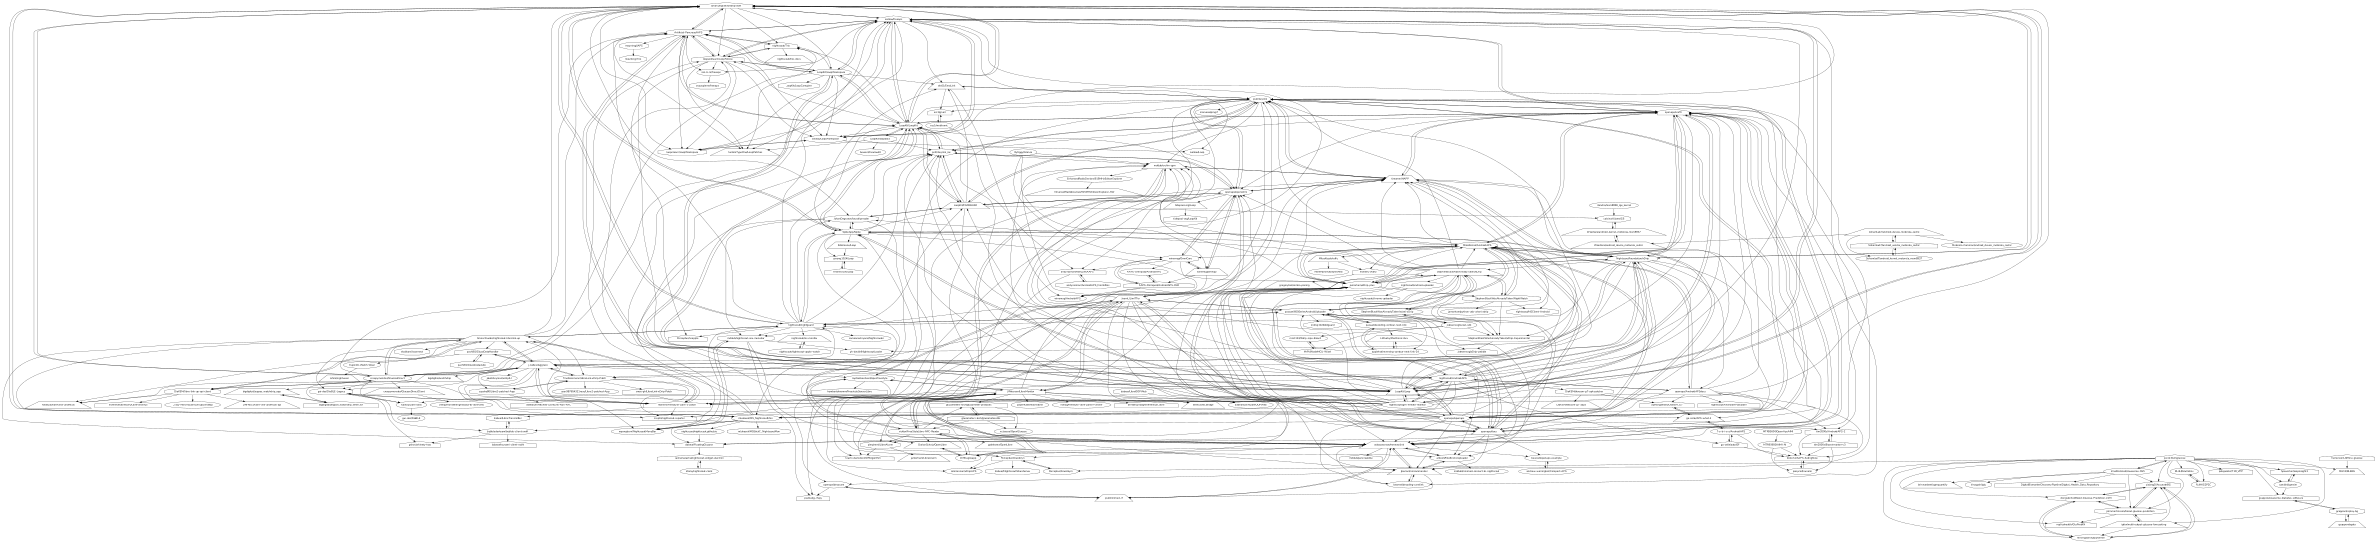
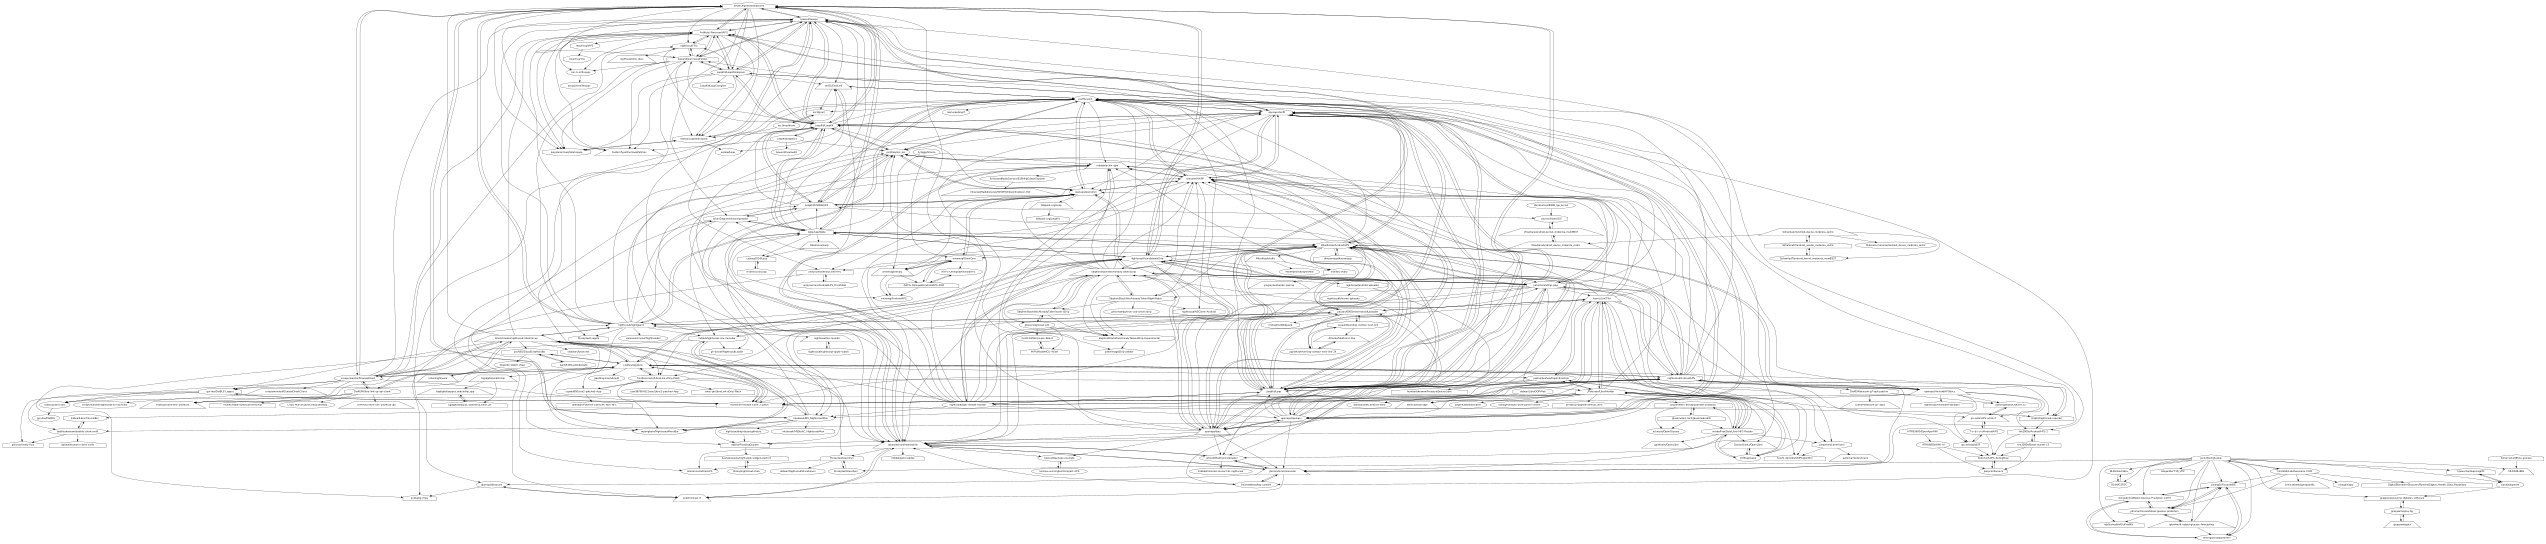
(1223, 231) -> (1056, 231)
none -> (1338, 259)
(1818, 409) -> (1968, 412)
